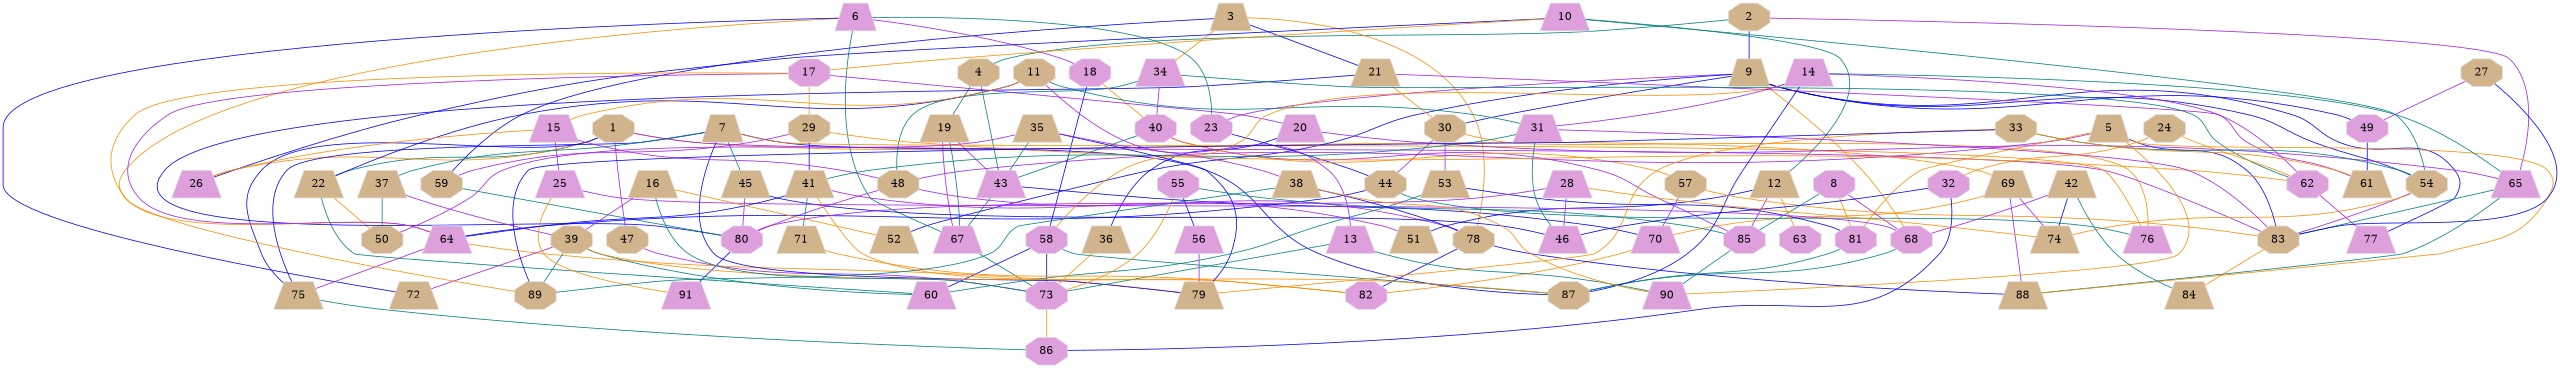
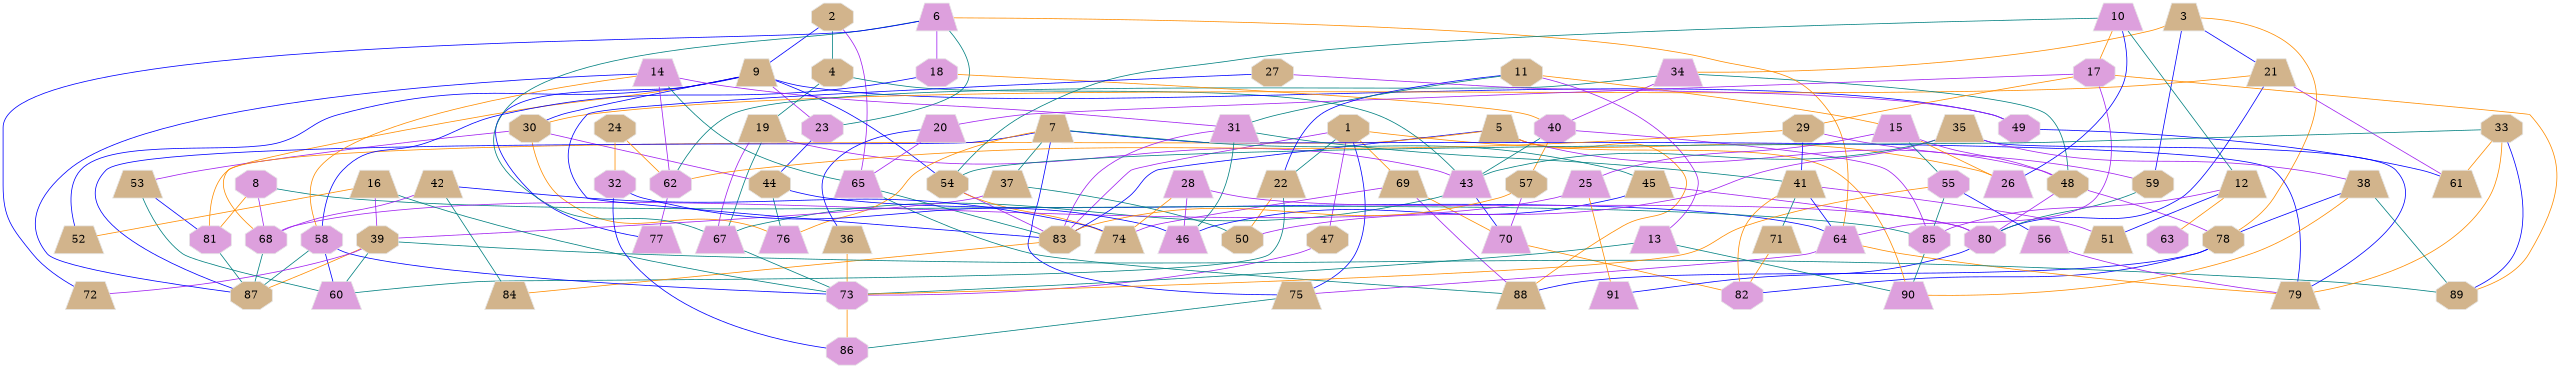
none -> (1923, 157)
